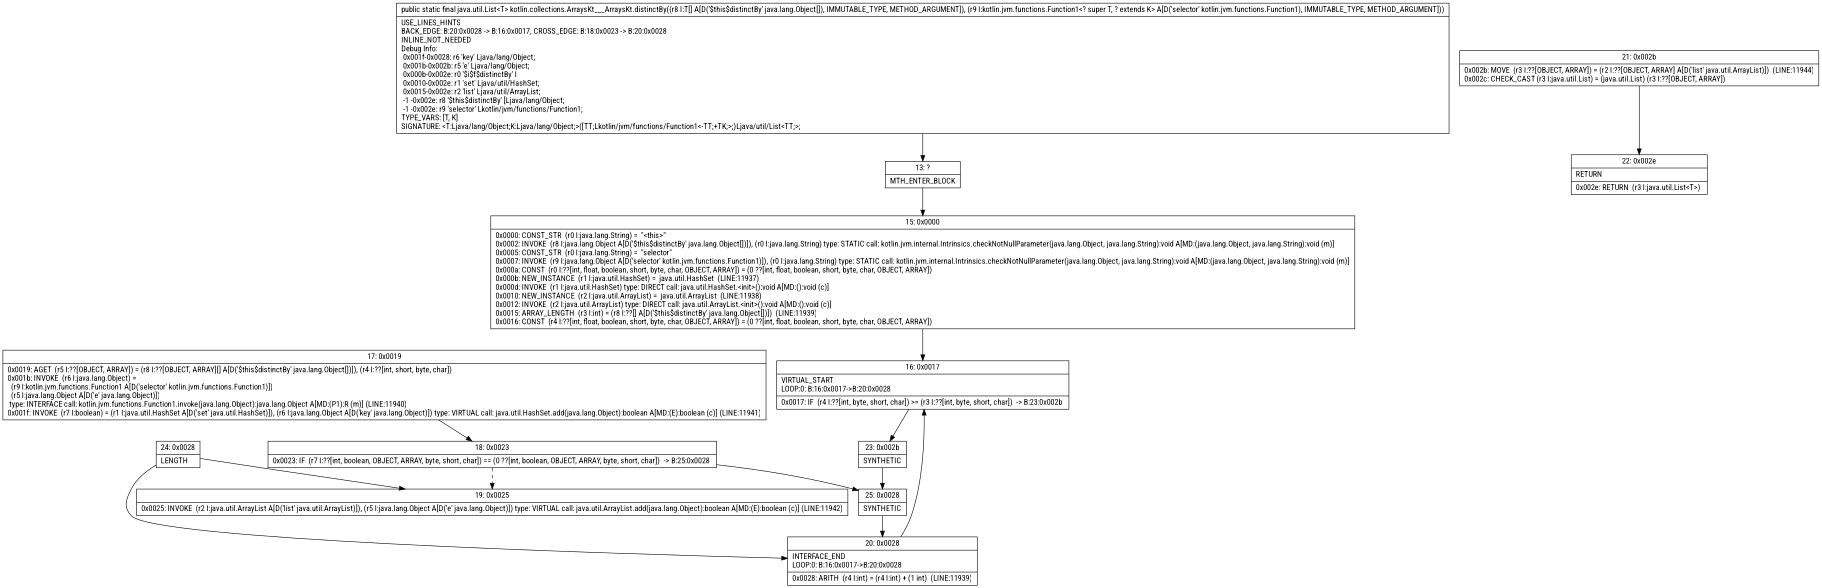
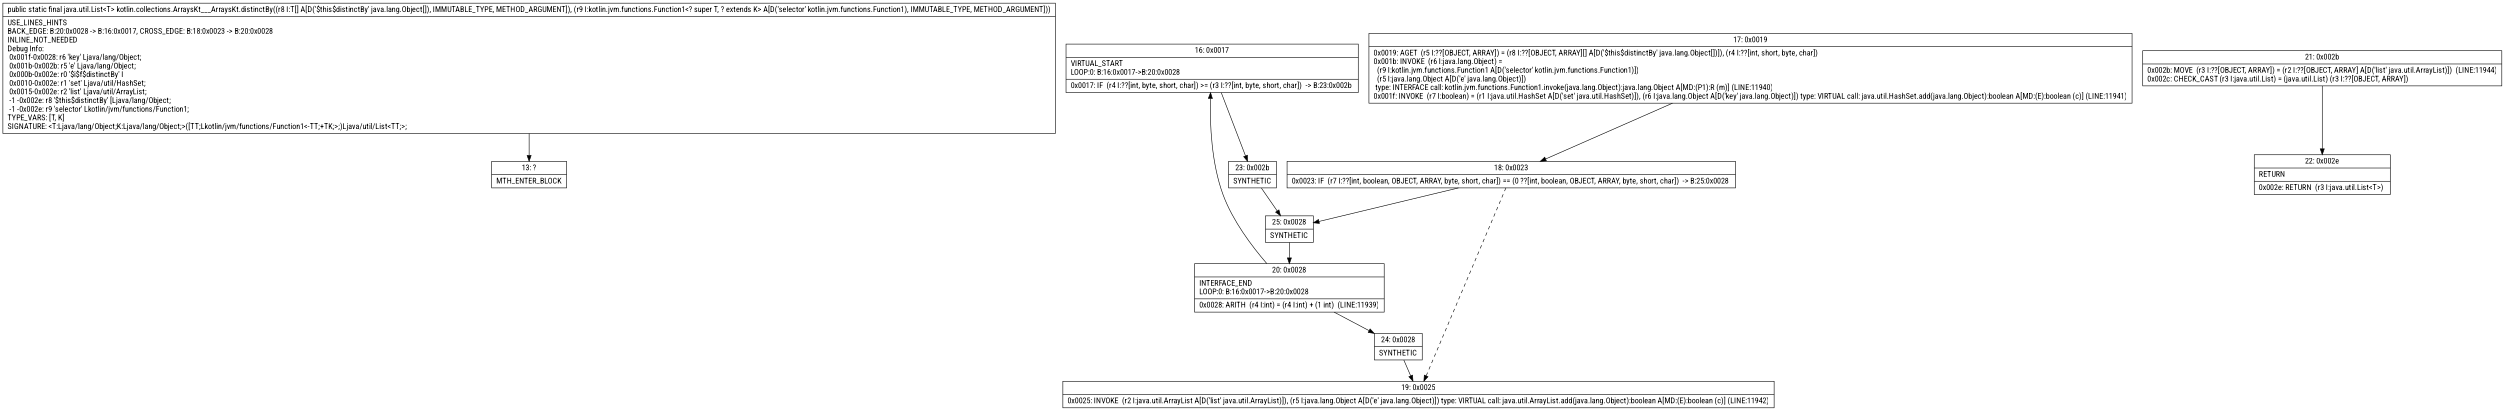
(923, 272) -> none
(175, 461) -> (1398, 353)
(424, 545) -> (1352, 321)
